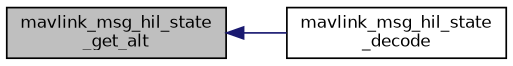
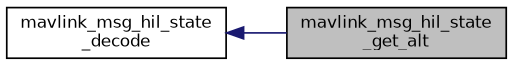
(265, 33) -> (265, 33)
